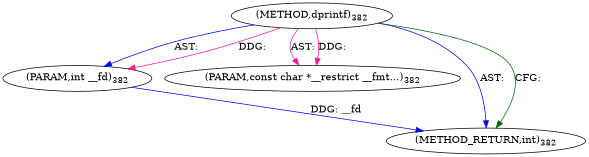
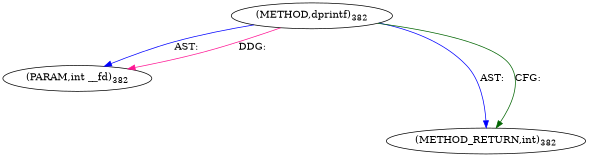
(313, 78) -> none
(274, 109) -> none
